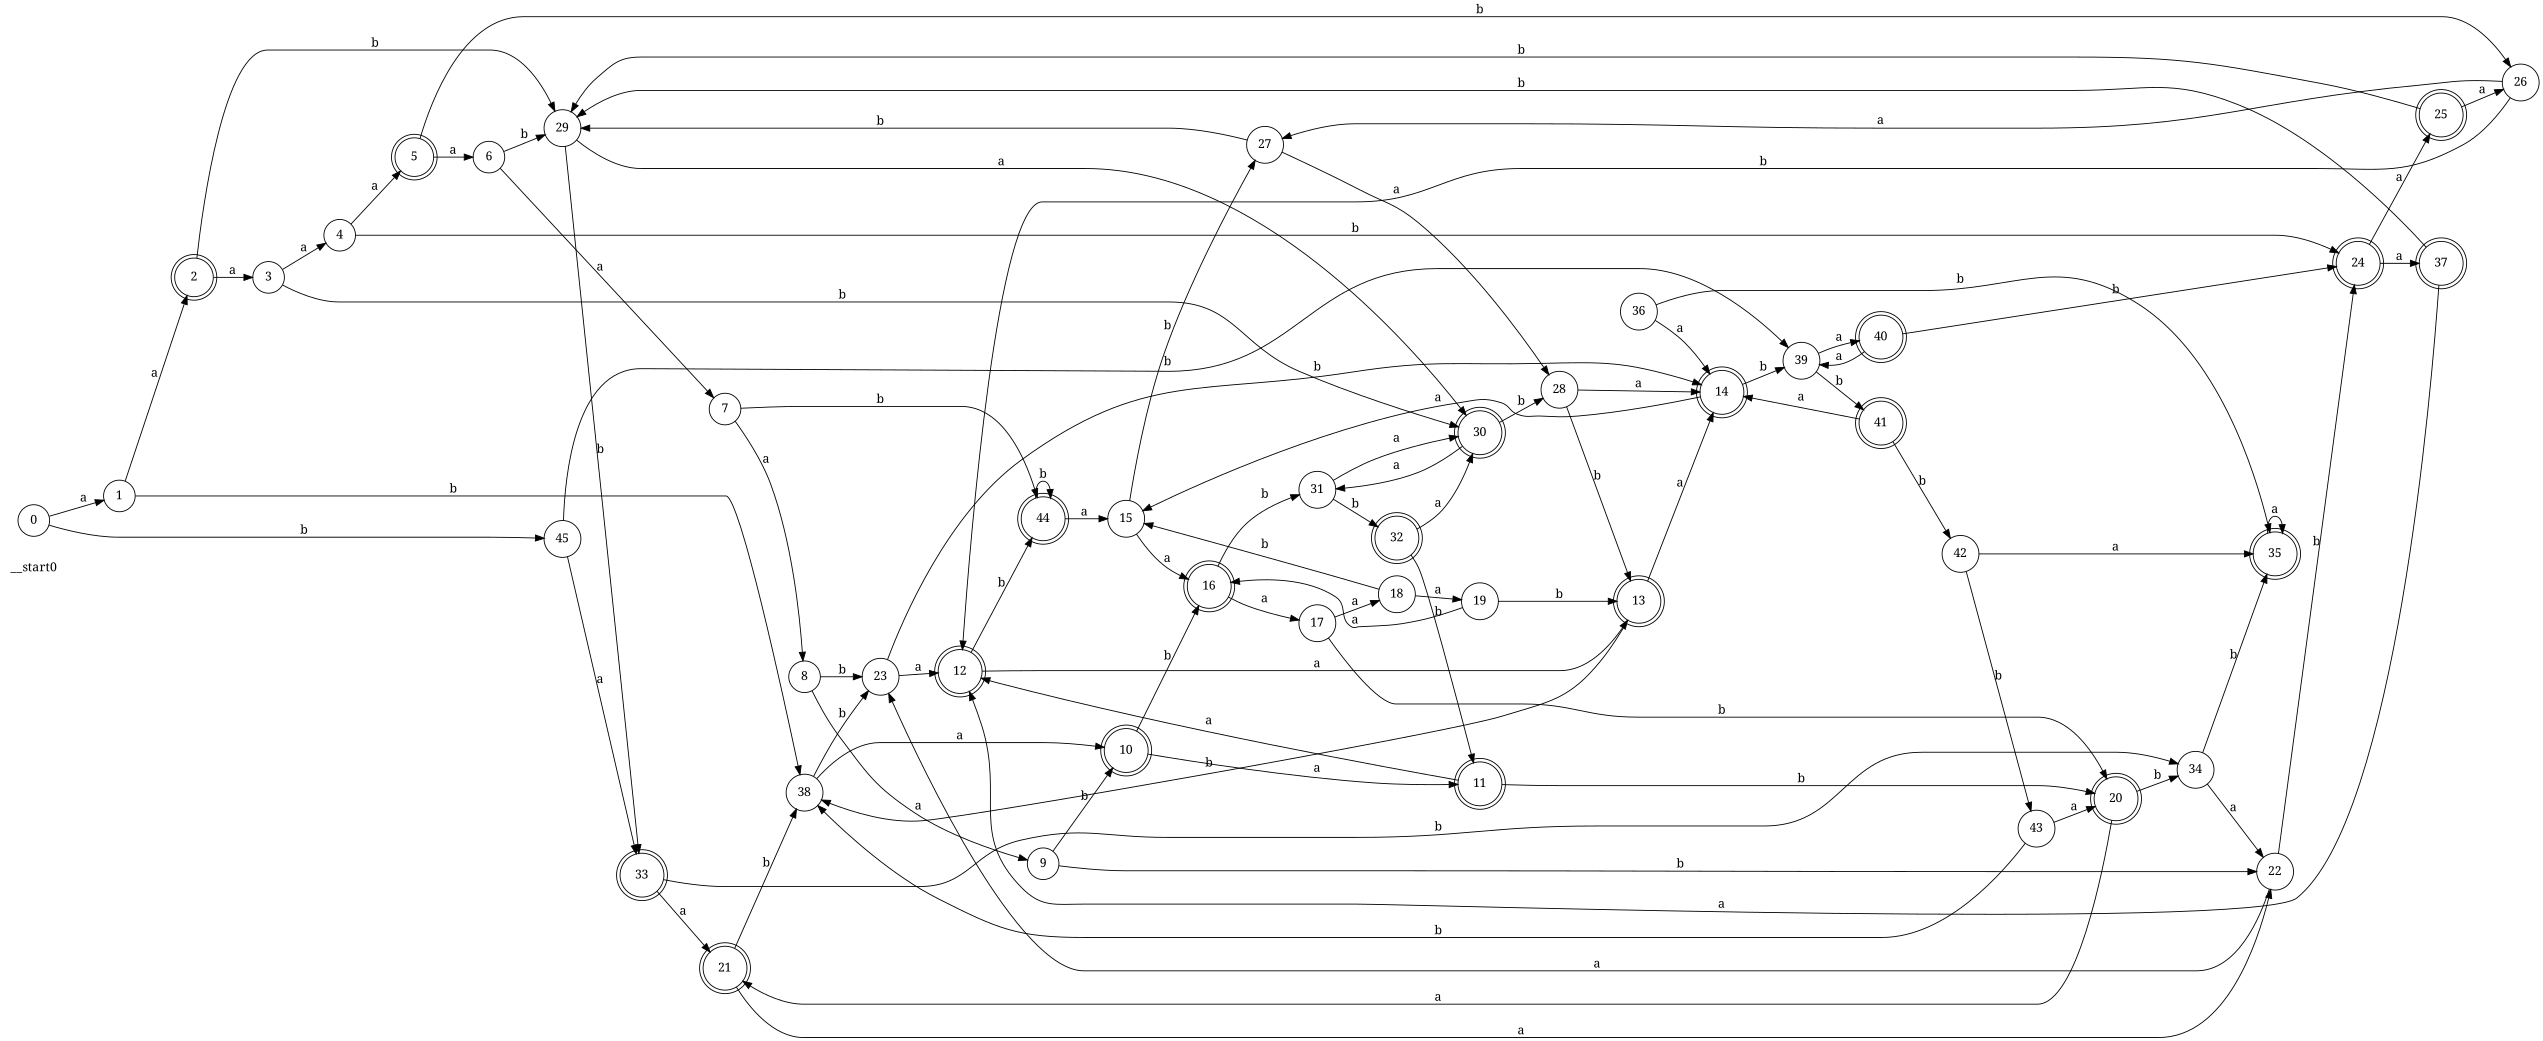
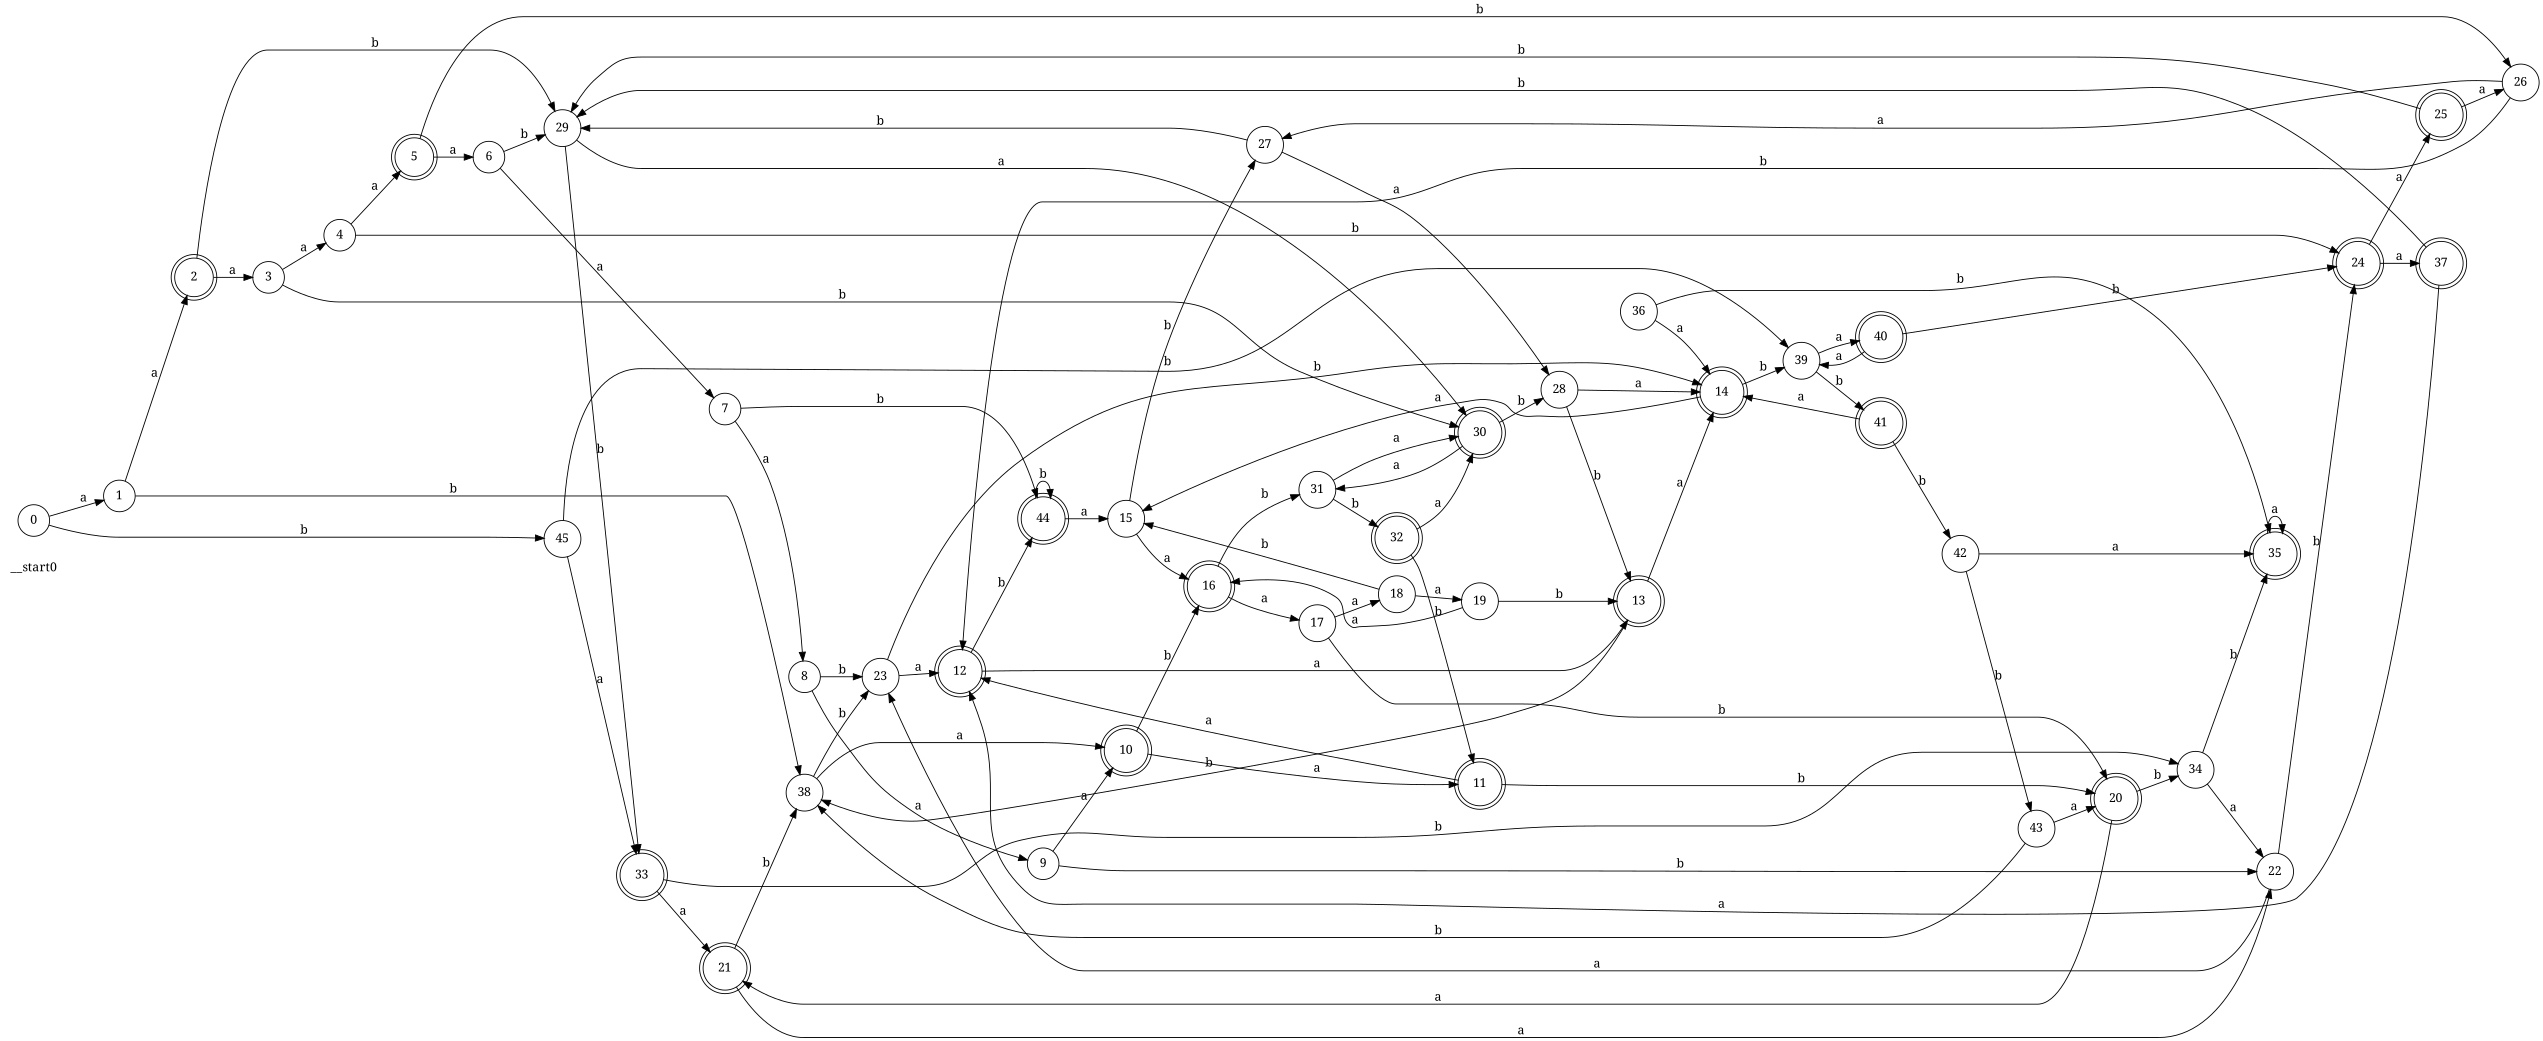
(1085, 797) -> (1085, 797)
